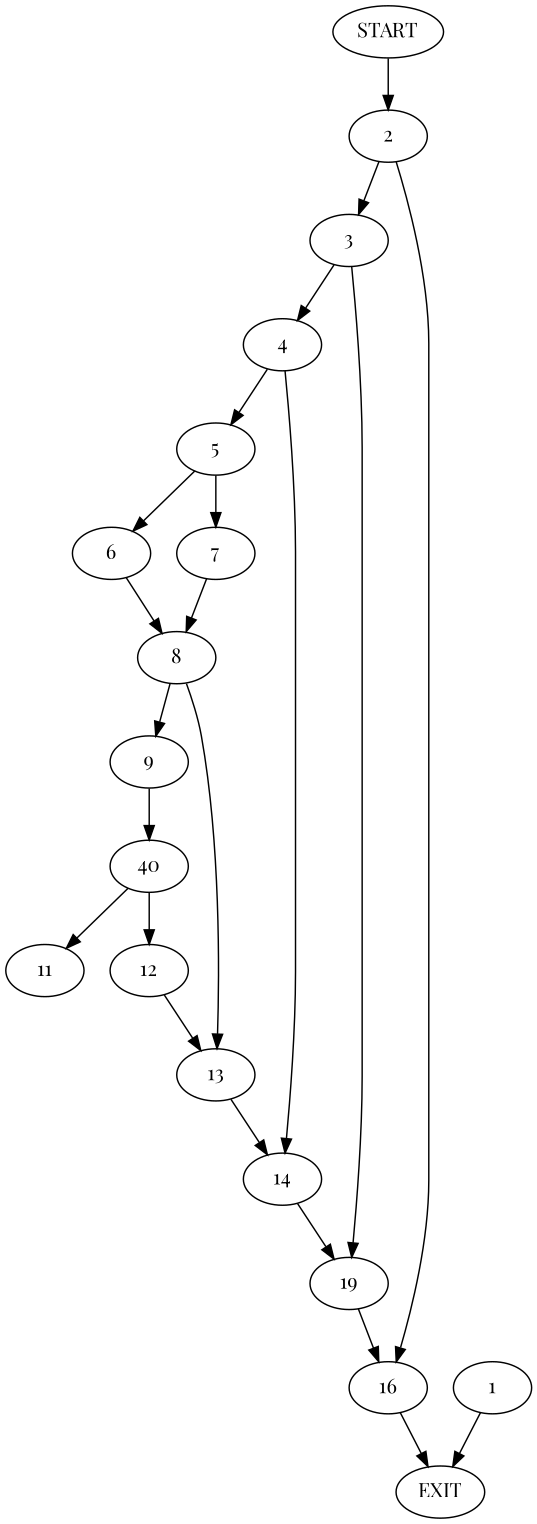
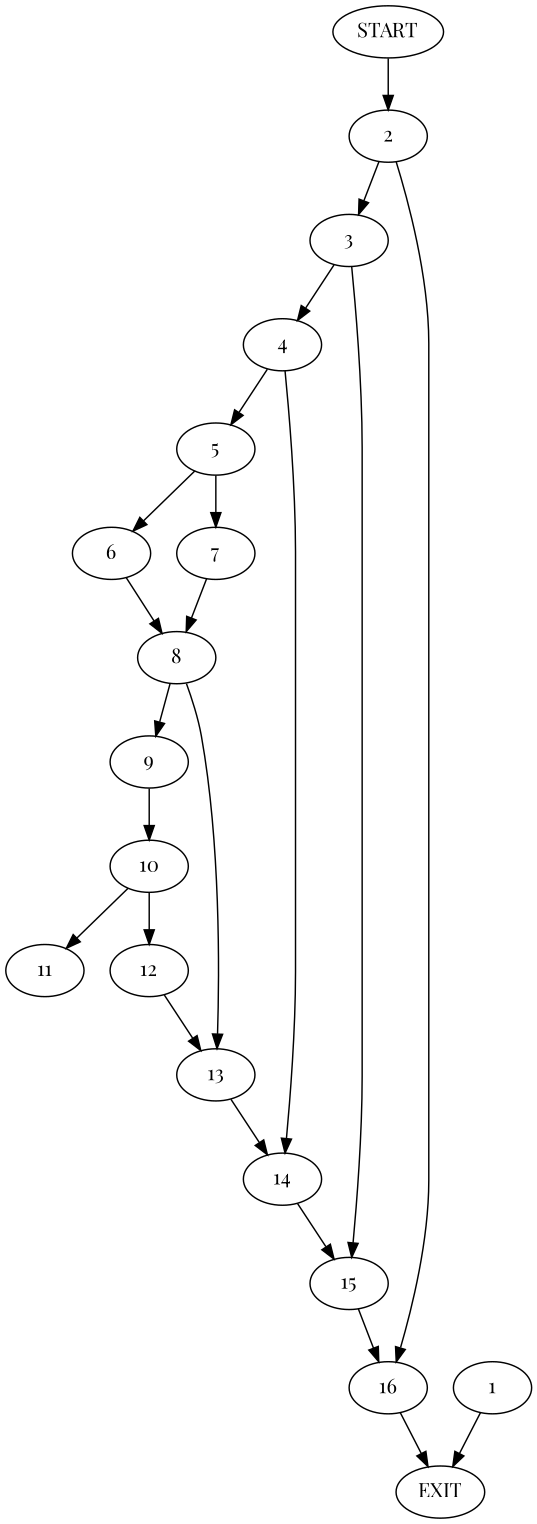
(149, 866) -> (149, 866)
(349, 1283) -> (349, 1283)
